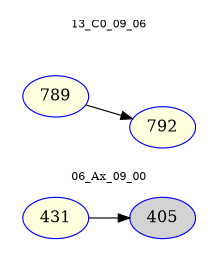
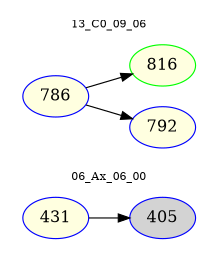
none -> (163, 65)
(56, 96) -> (56, 96)
(109, 177) -> (109, 177)
